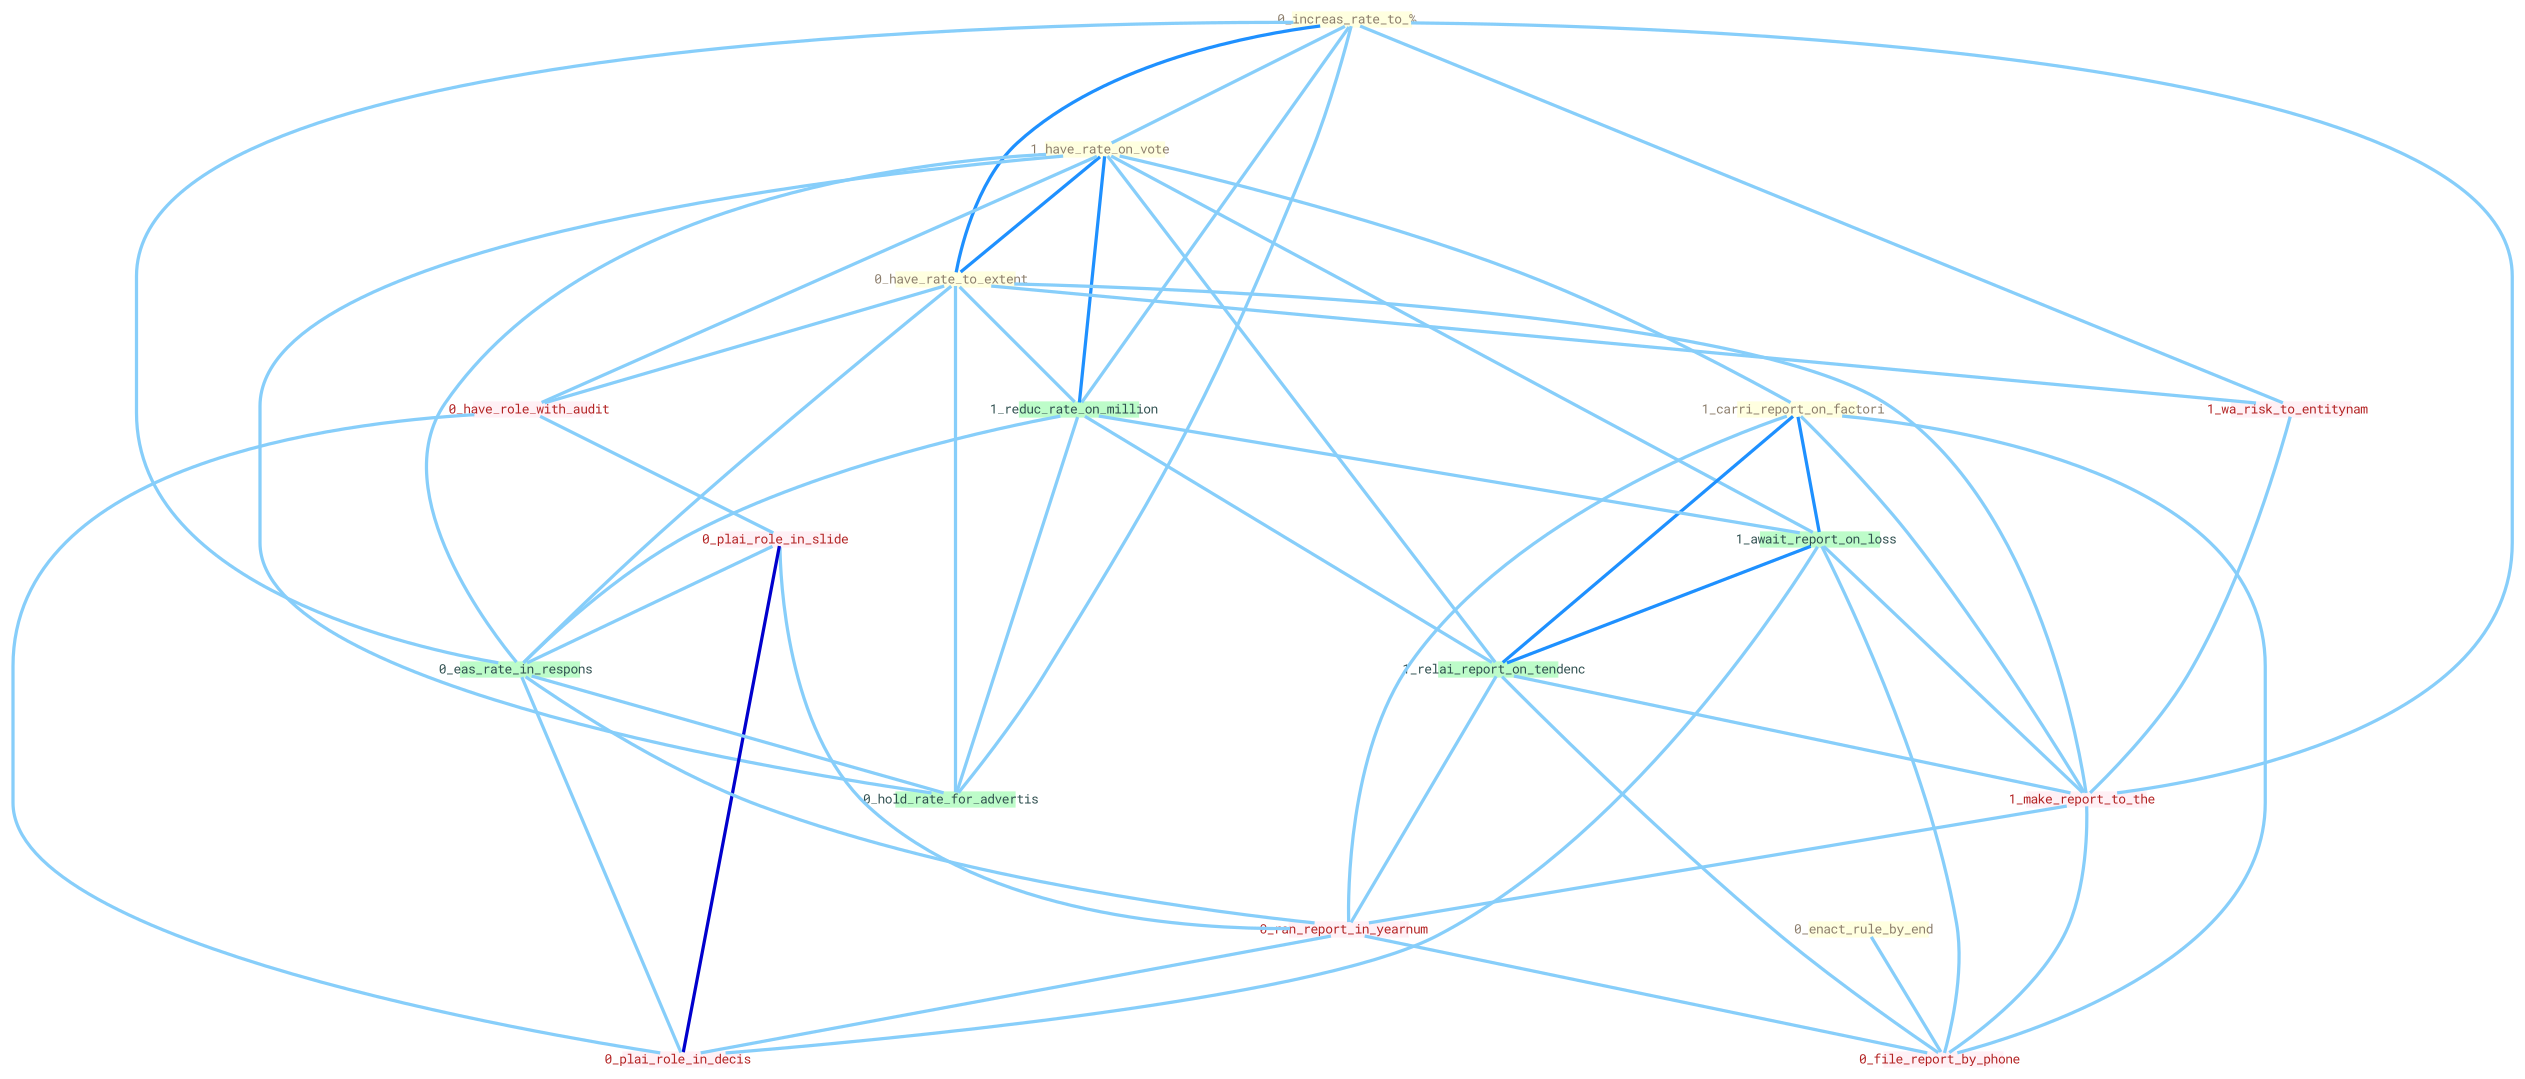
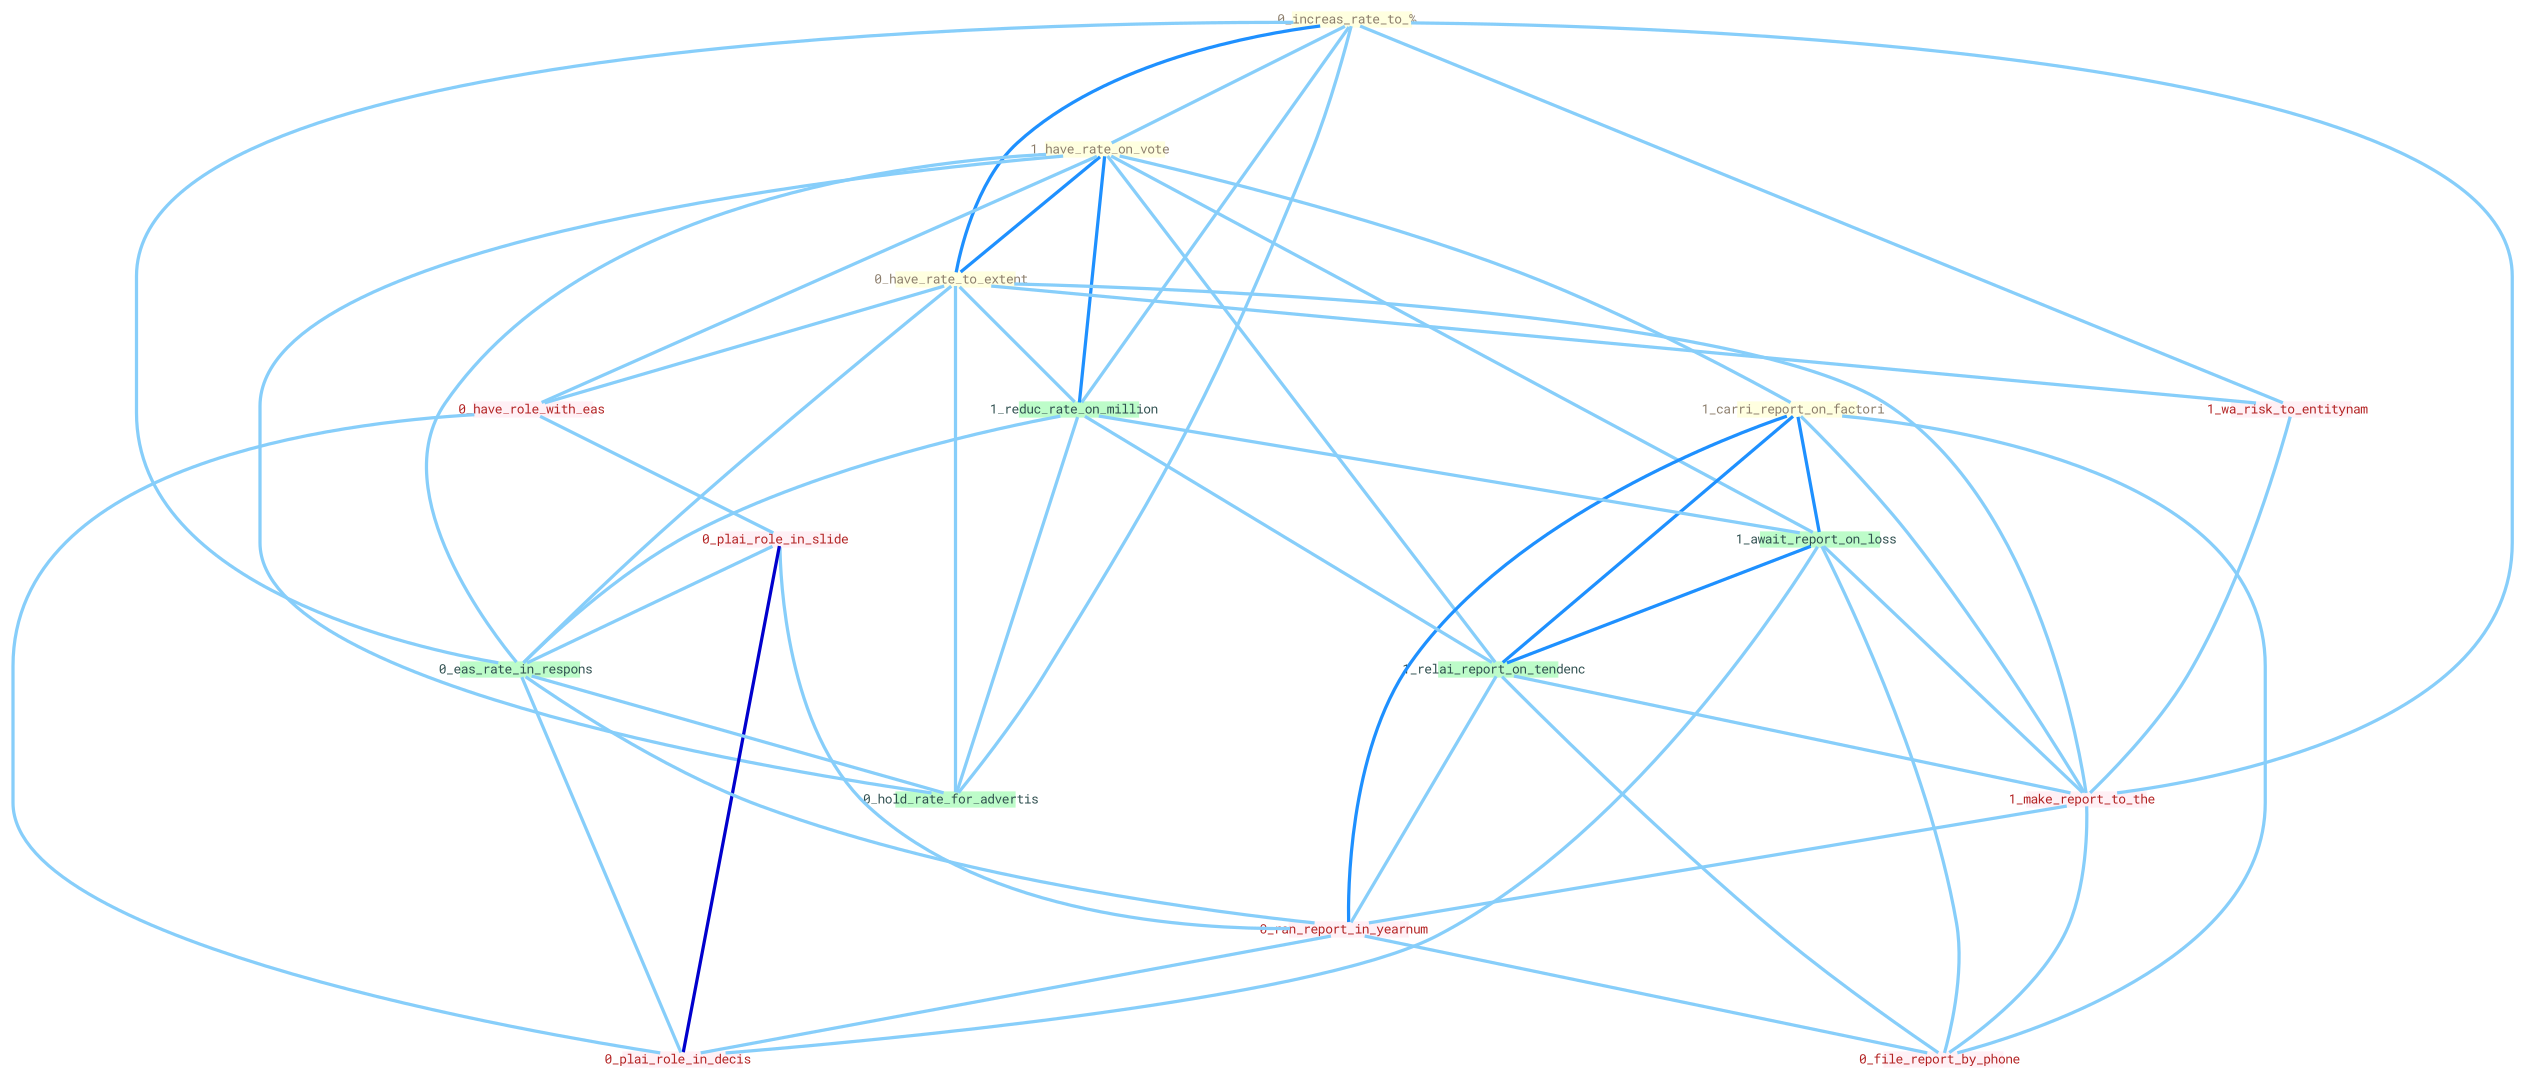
(533, 410) -> (533, 410)
(1473, 594) -> (1473, 594)
(1869, 930) -> none
